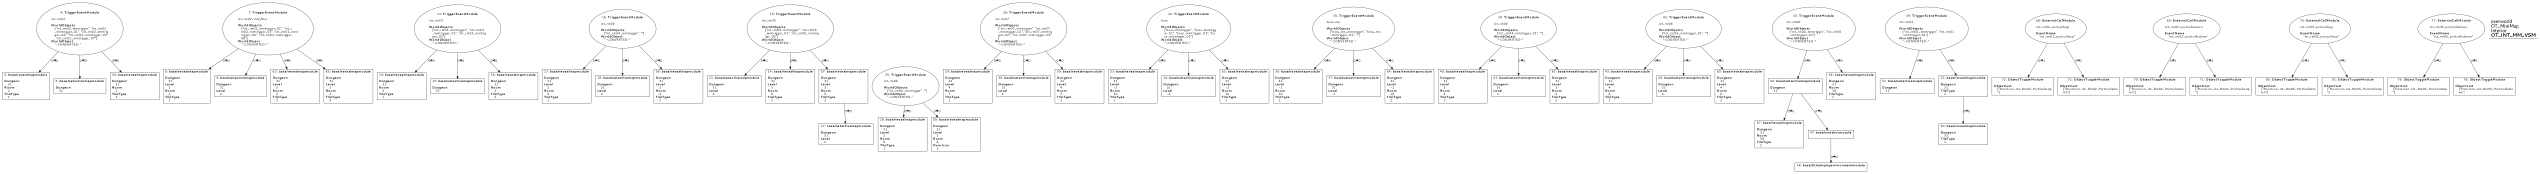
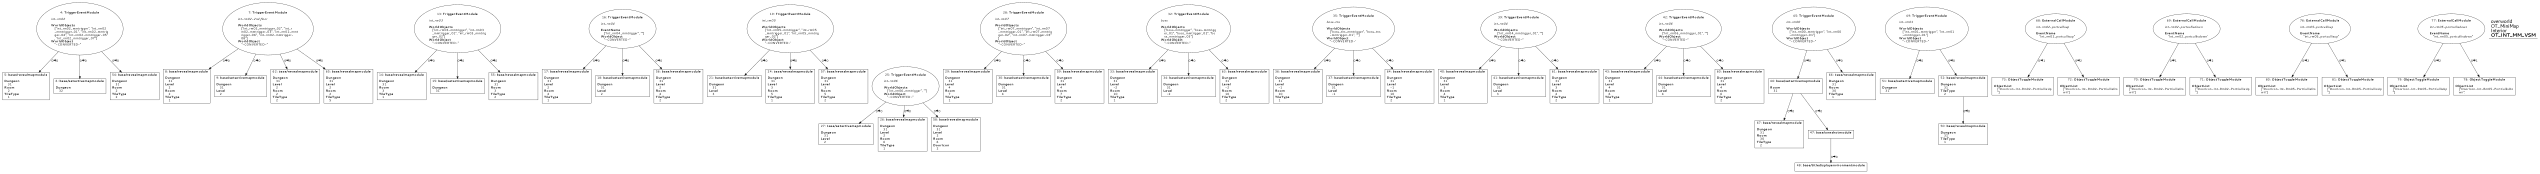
(613, 30) -> (611, 30)
(1778, 88) -> (1775, 88)
(845, 112) -> (873, 112)
